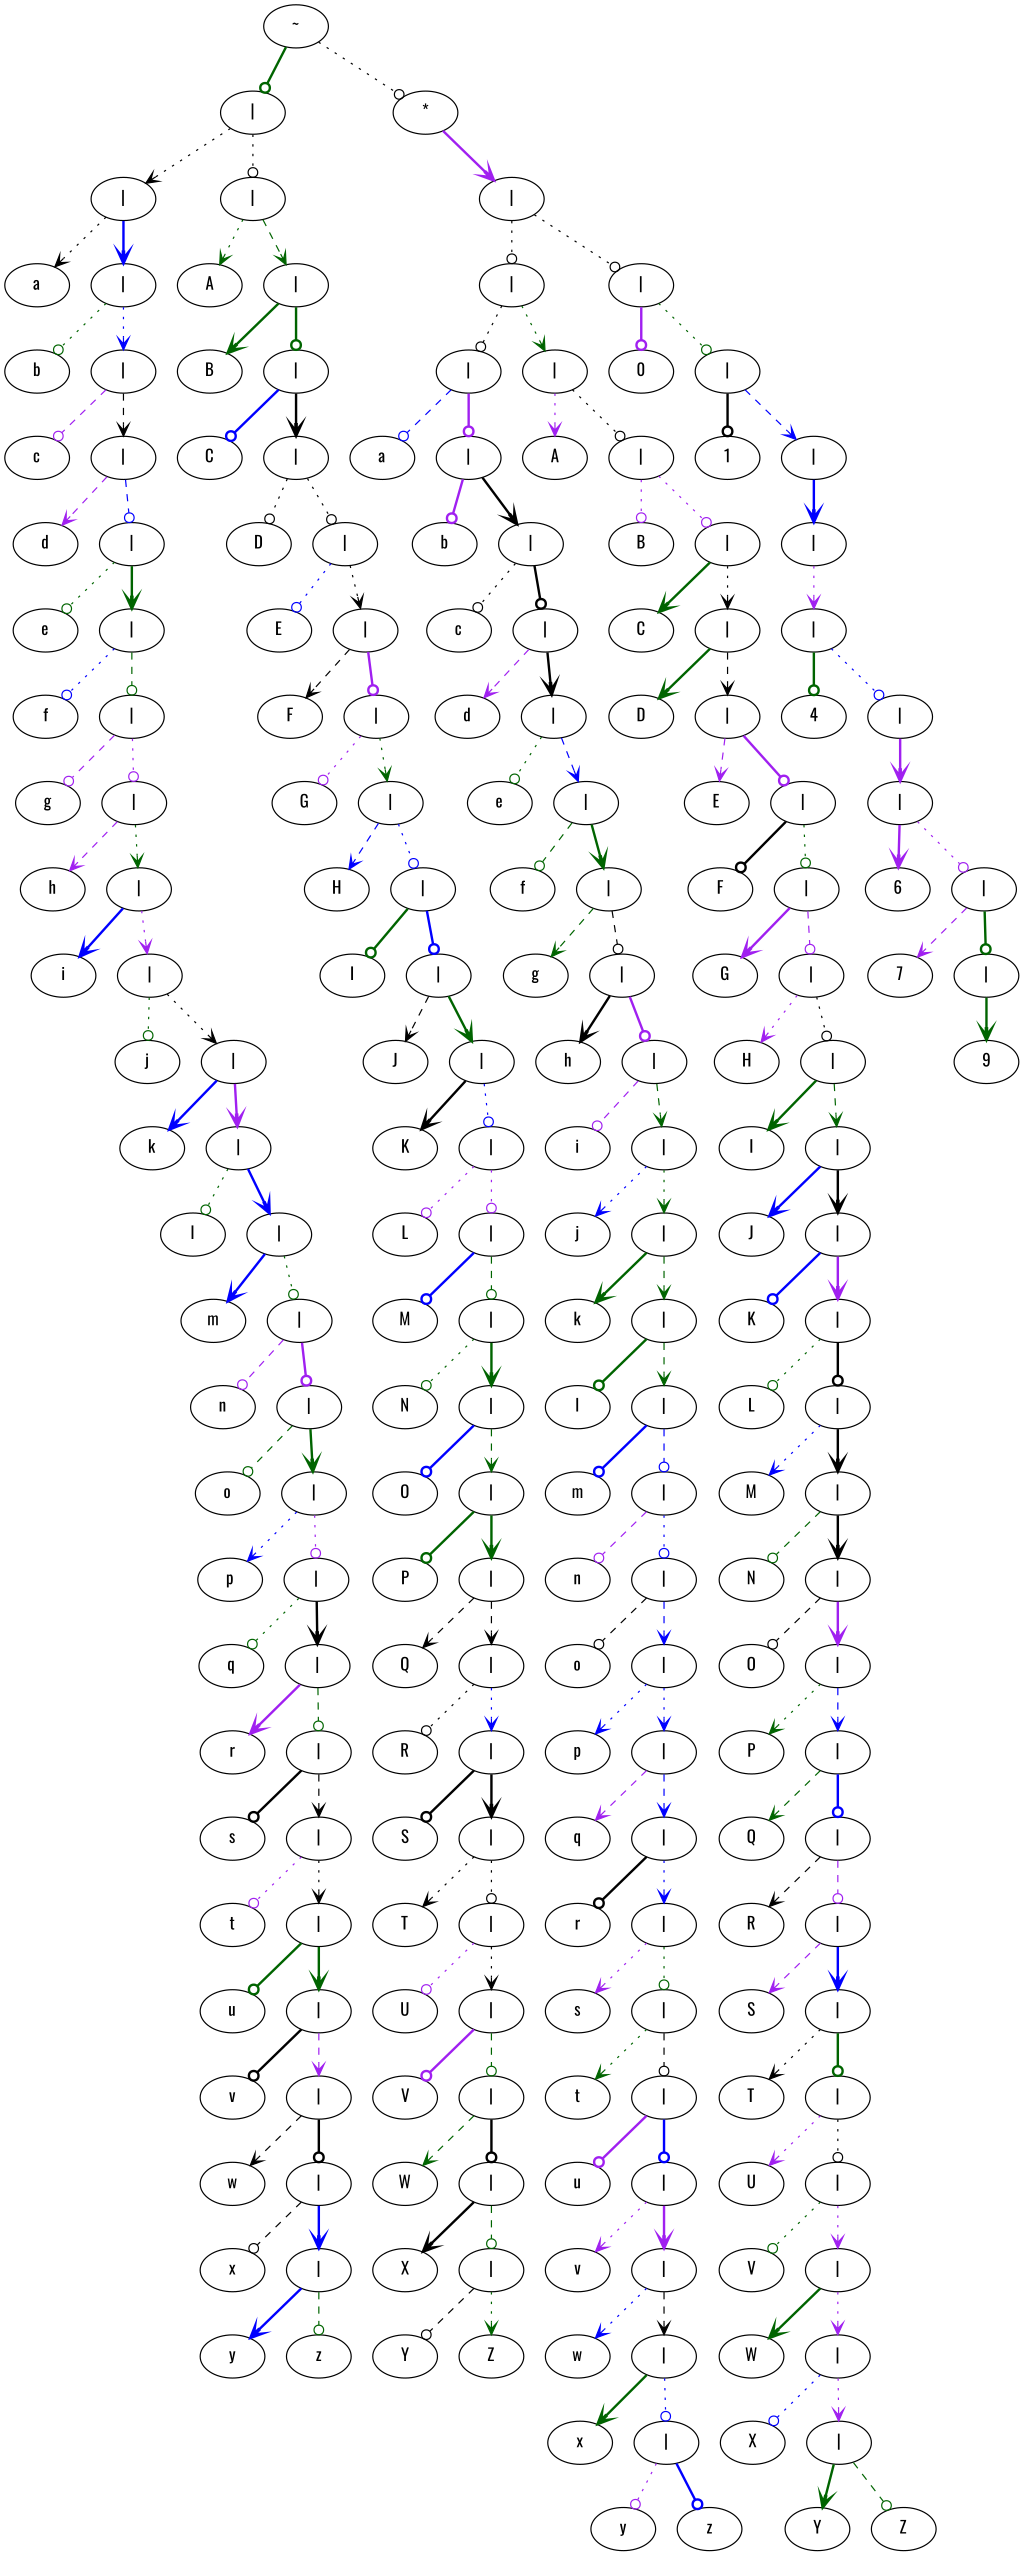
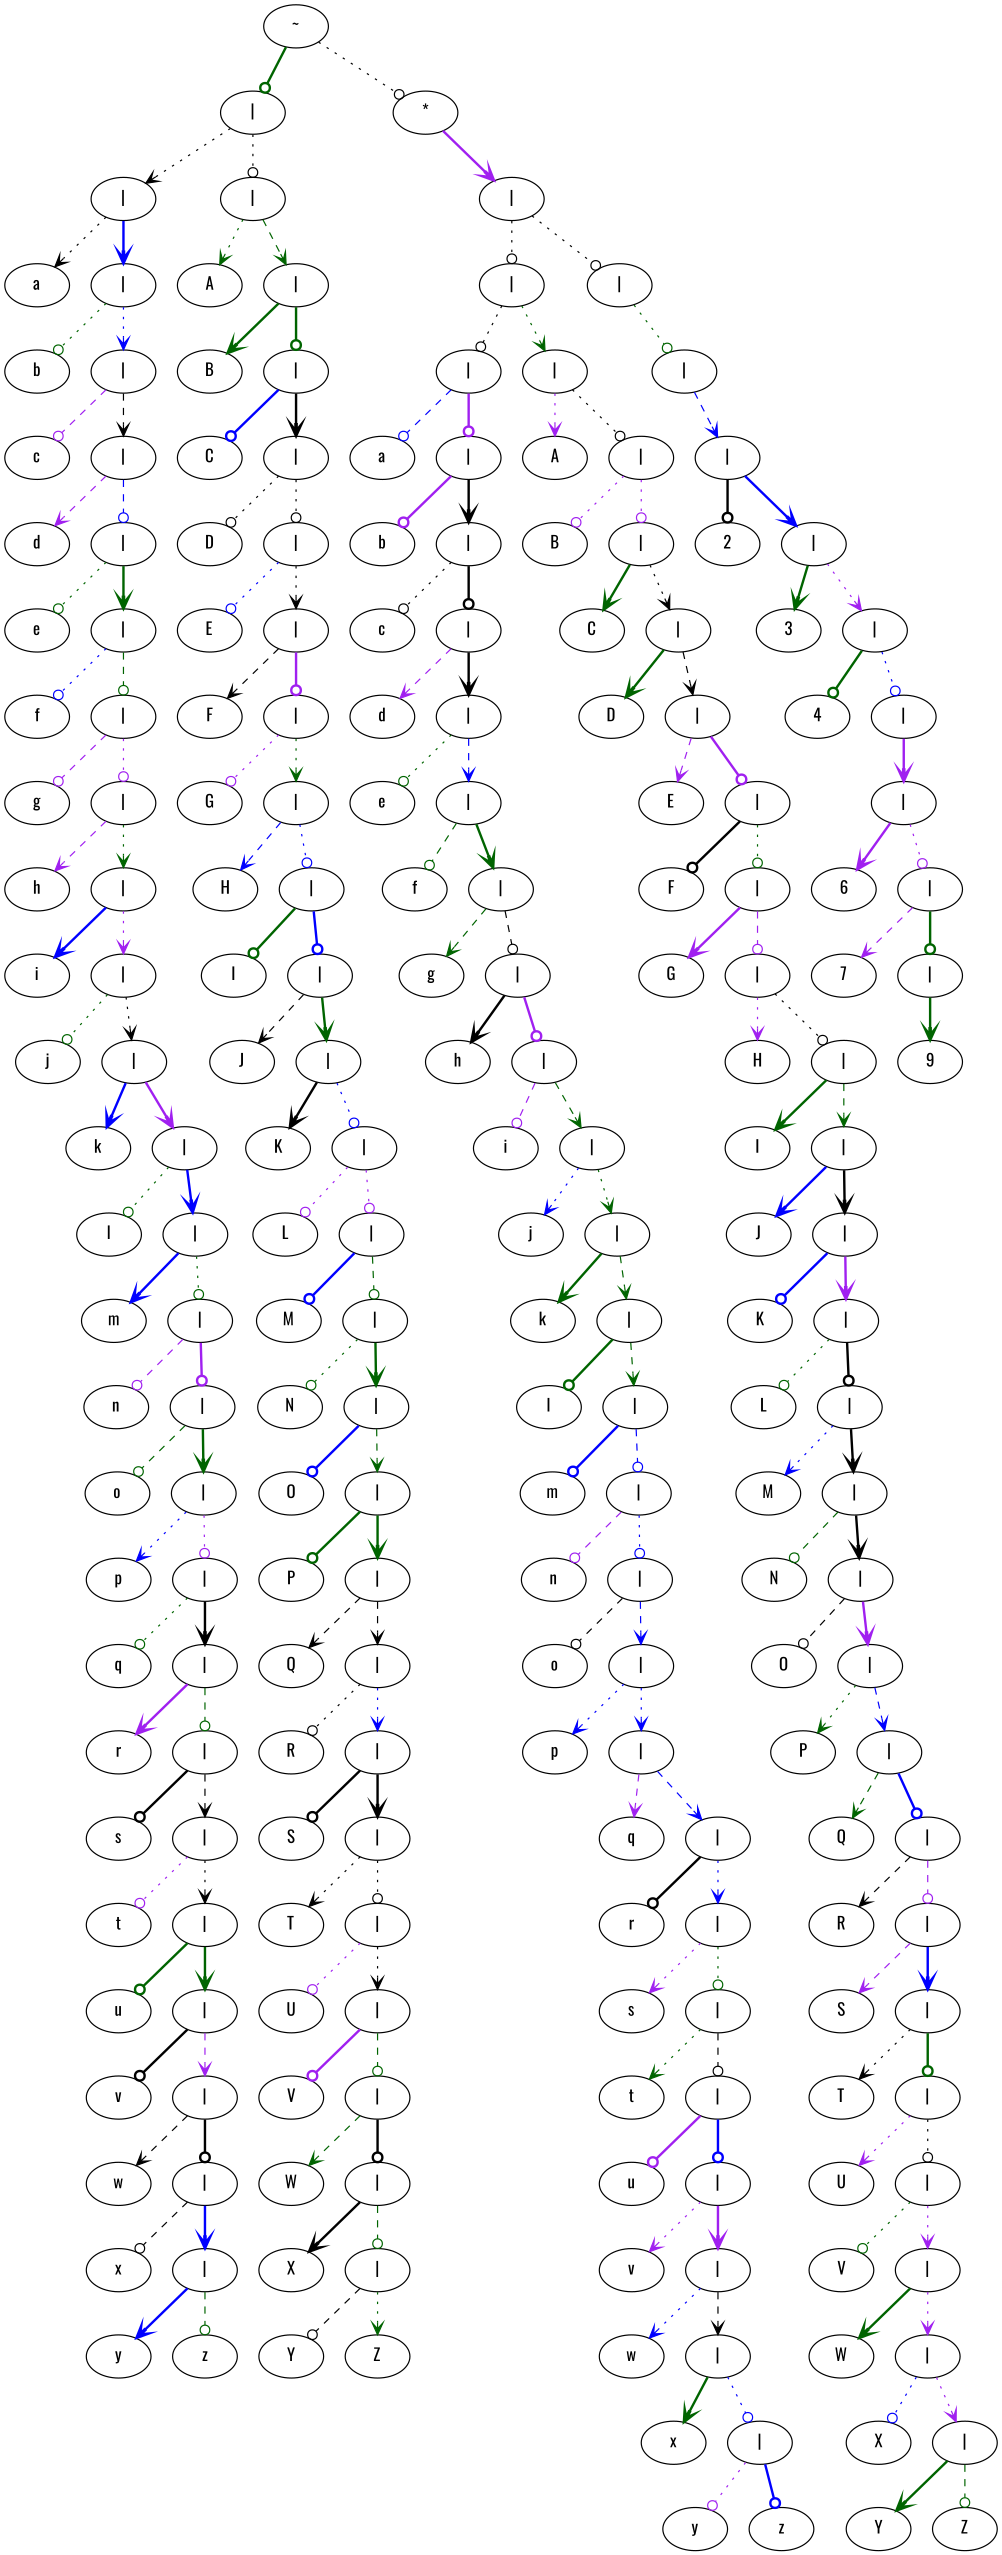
(641, 372) -> none
(728, 458) -> none
none -> (728, 544)
none -> (789, 630)
